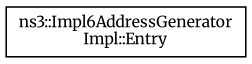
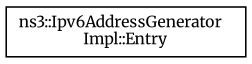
(126, 32) -> (126, 32)
